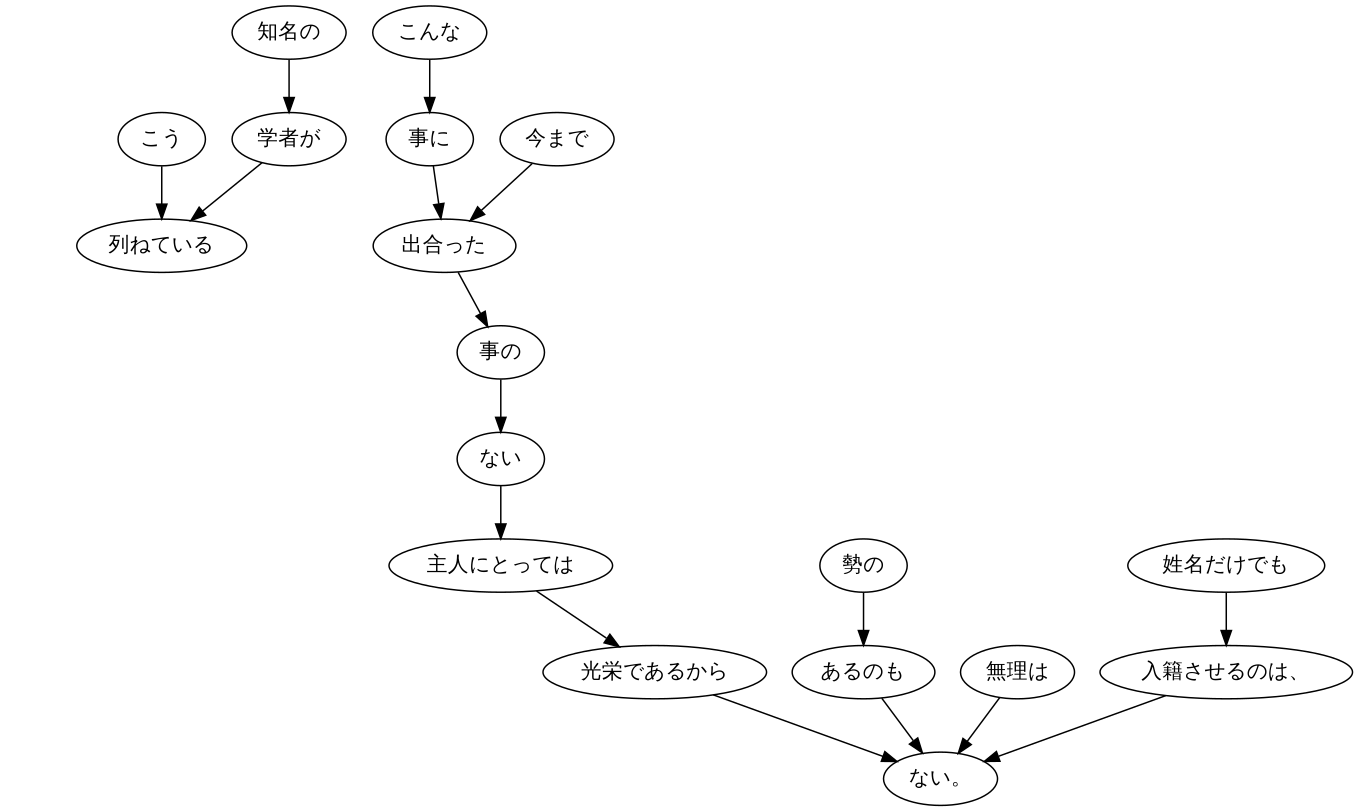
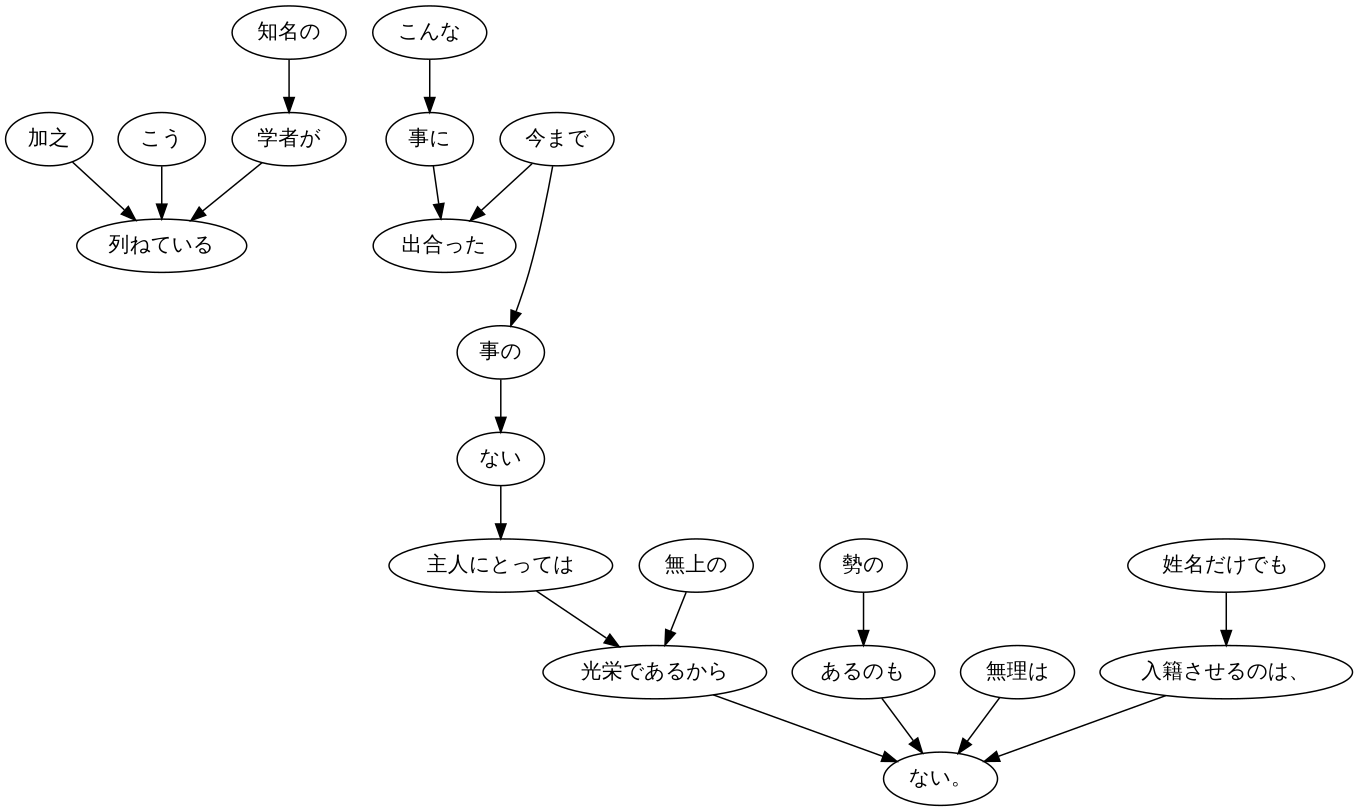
none -> (49, 139)
(469, 293) -> (537, 240)
none -> (696, 566)
